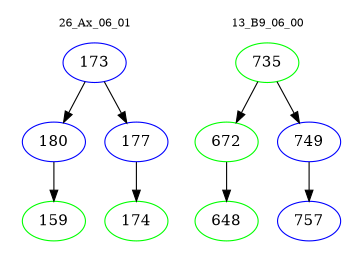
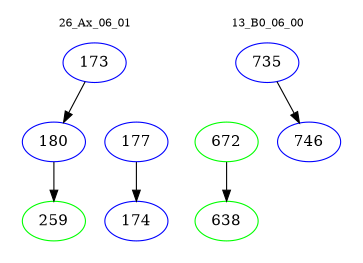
(268, 24) -> (268, 24)
(267, 63) -> (267, 63)
(113, 97) -> none
(250, 97) -> none
(309, 142) -> (309, 142)
(54, 221) -> (54, 221)
(136, 221) -> (136, 221)
(227, 221) -> (227, 221)
(309, 221) -> none
